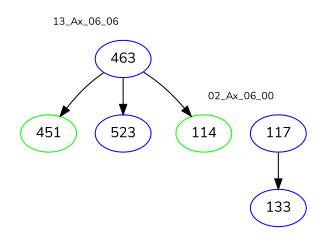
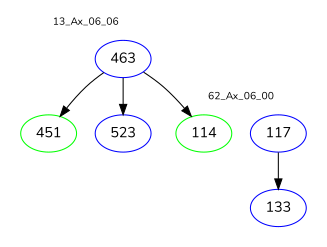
(241, 97) -> (241, 97)
